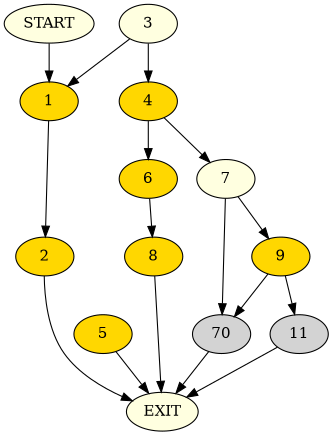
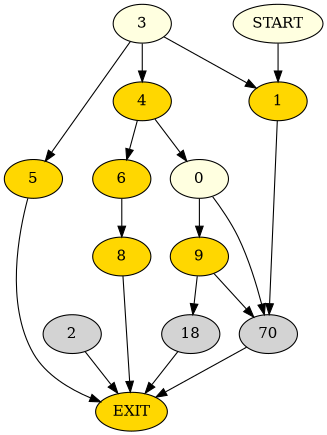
none -> (91, 97)
(47, 173) -> (273, 212)
(226, 179) -> (199, 179)
(45, 257) -> (72, 334)
(299, 334) -> (191, 334)
(162, 412) -> (131, 412)
